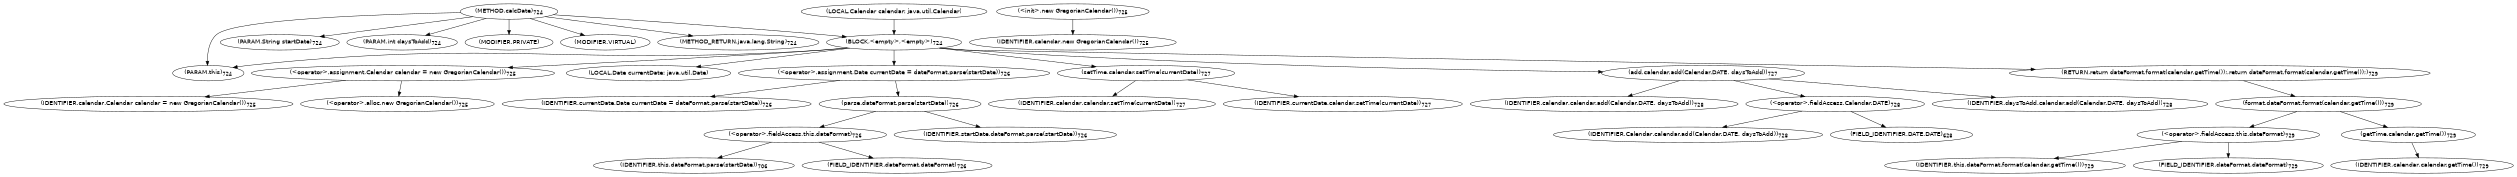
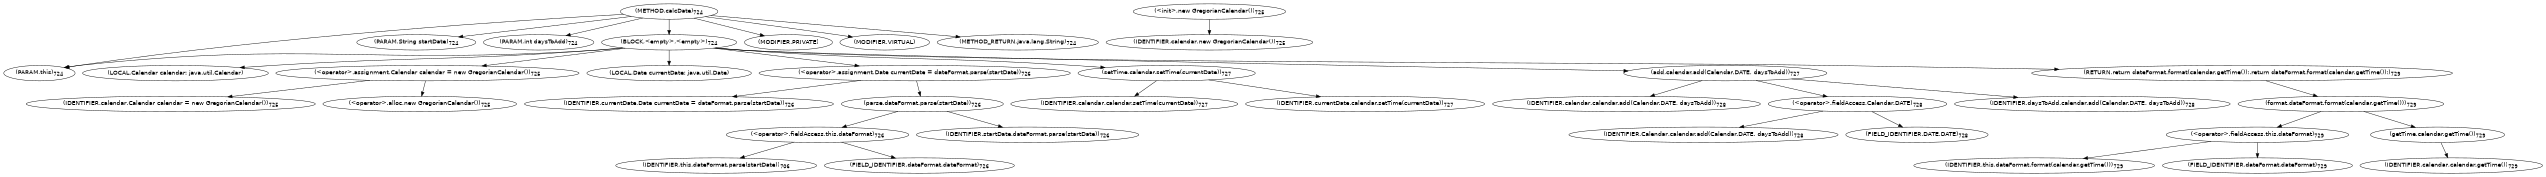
(894, 25) -> (433, 59)
(1948, 134) -> (1963, 134)
